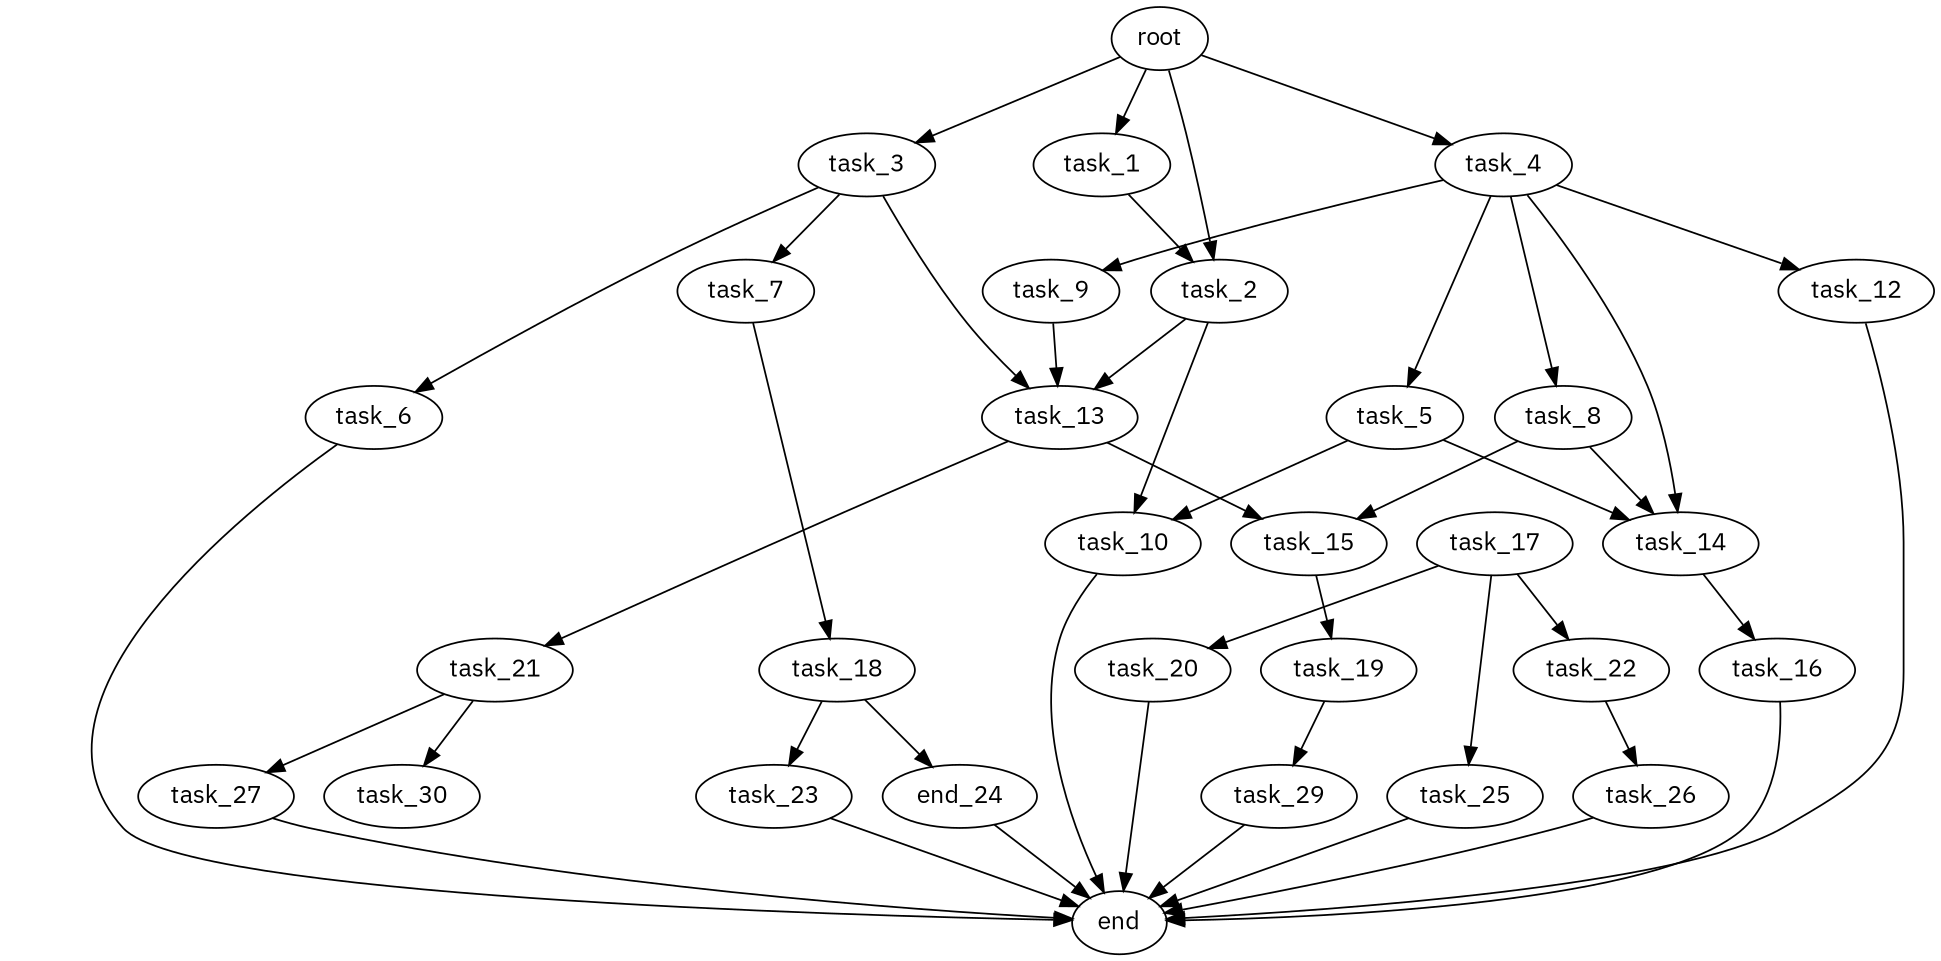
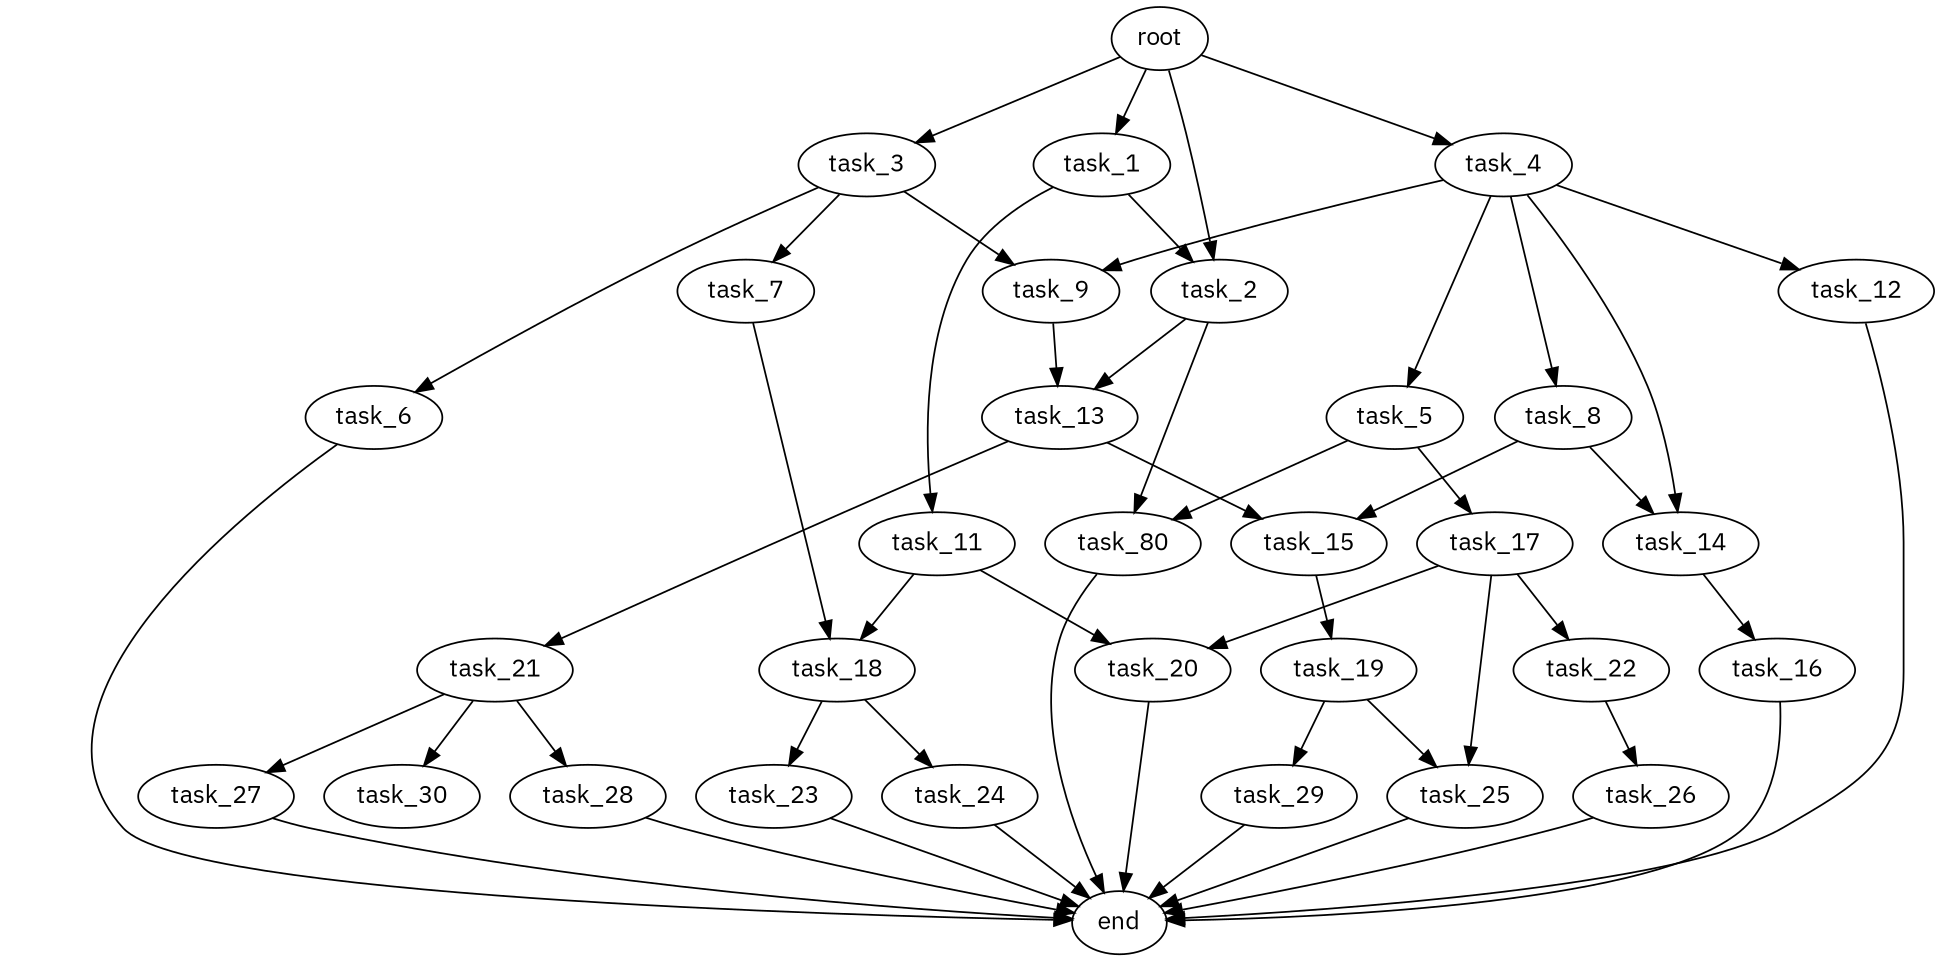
(943, 291) -> (951, 223)
(1528, 476) -> (1435, 468)
none -> (937, 544)
(1123, 544) -> (1123, 544)
none -> (1396, 727)
none -> (588, 796)
(960, 796) -> (960, 796)
